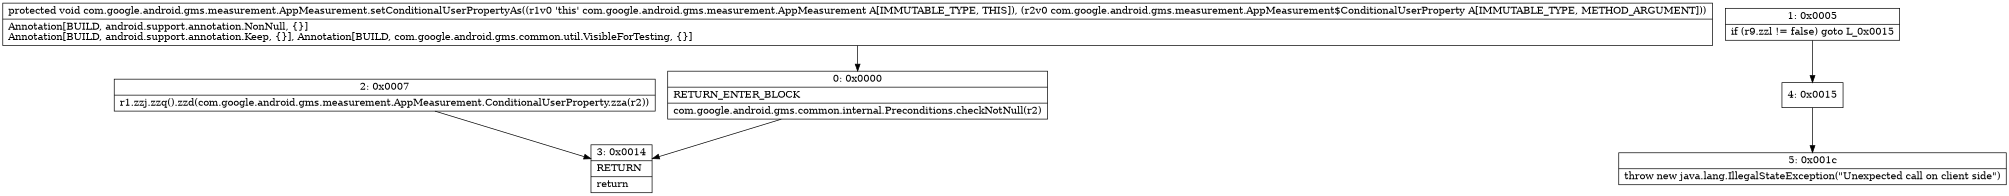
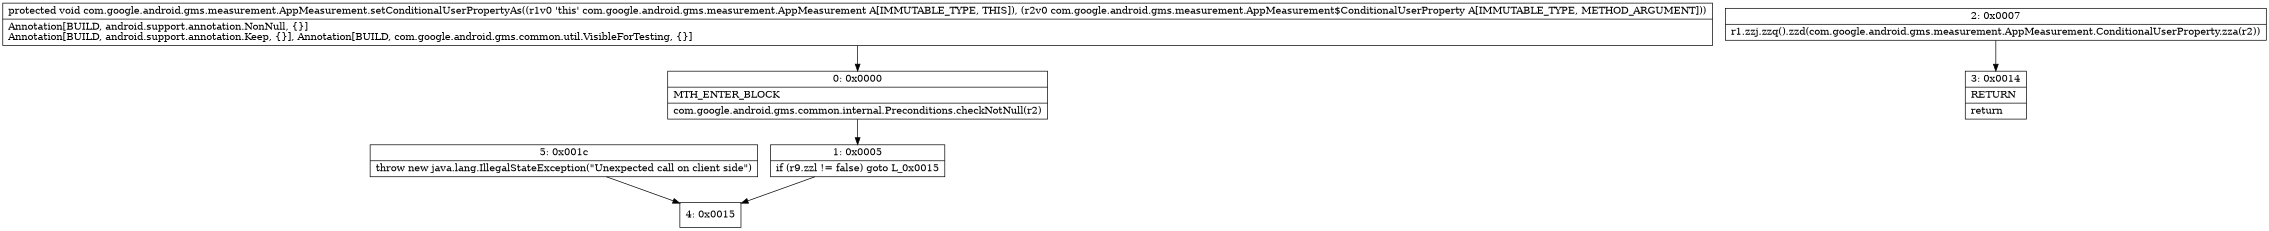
(737, 95) -> (727, 95)
(1812, 127) -> (640, 189)
(720, 138) -> (858, 128)
